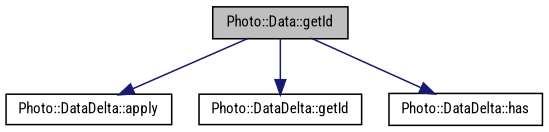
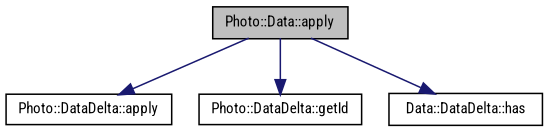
(280, 23) -> (280, 23)
(466, 109) -> (466, 109)
